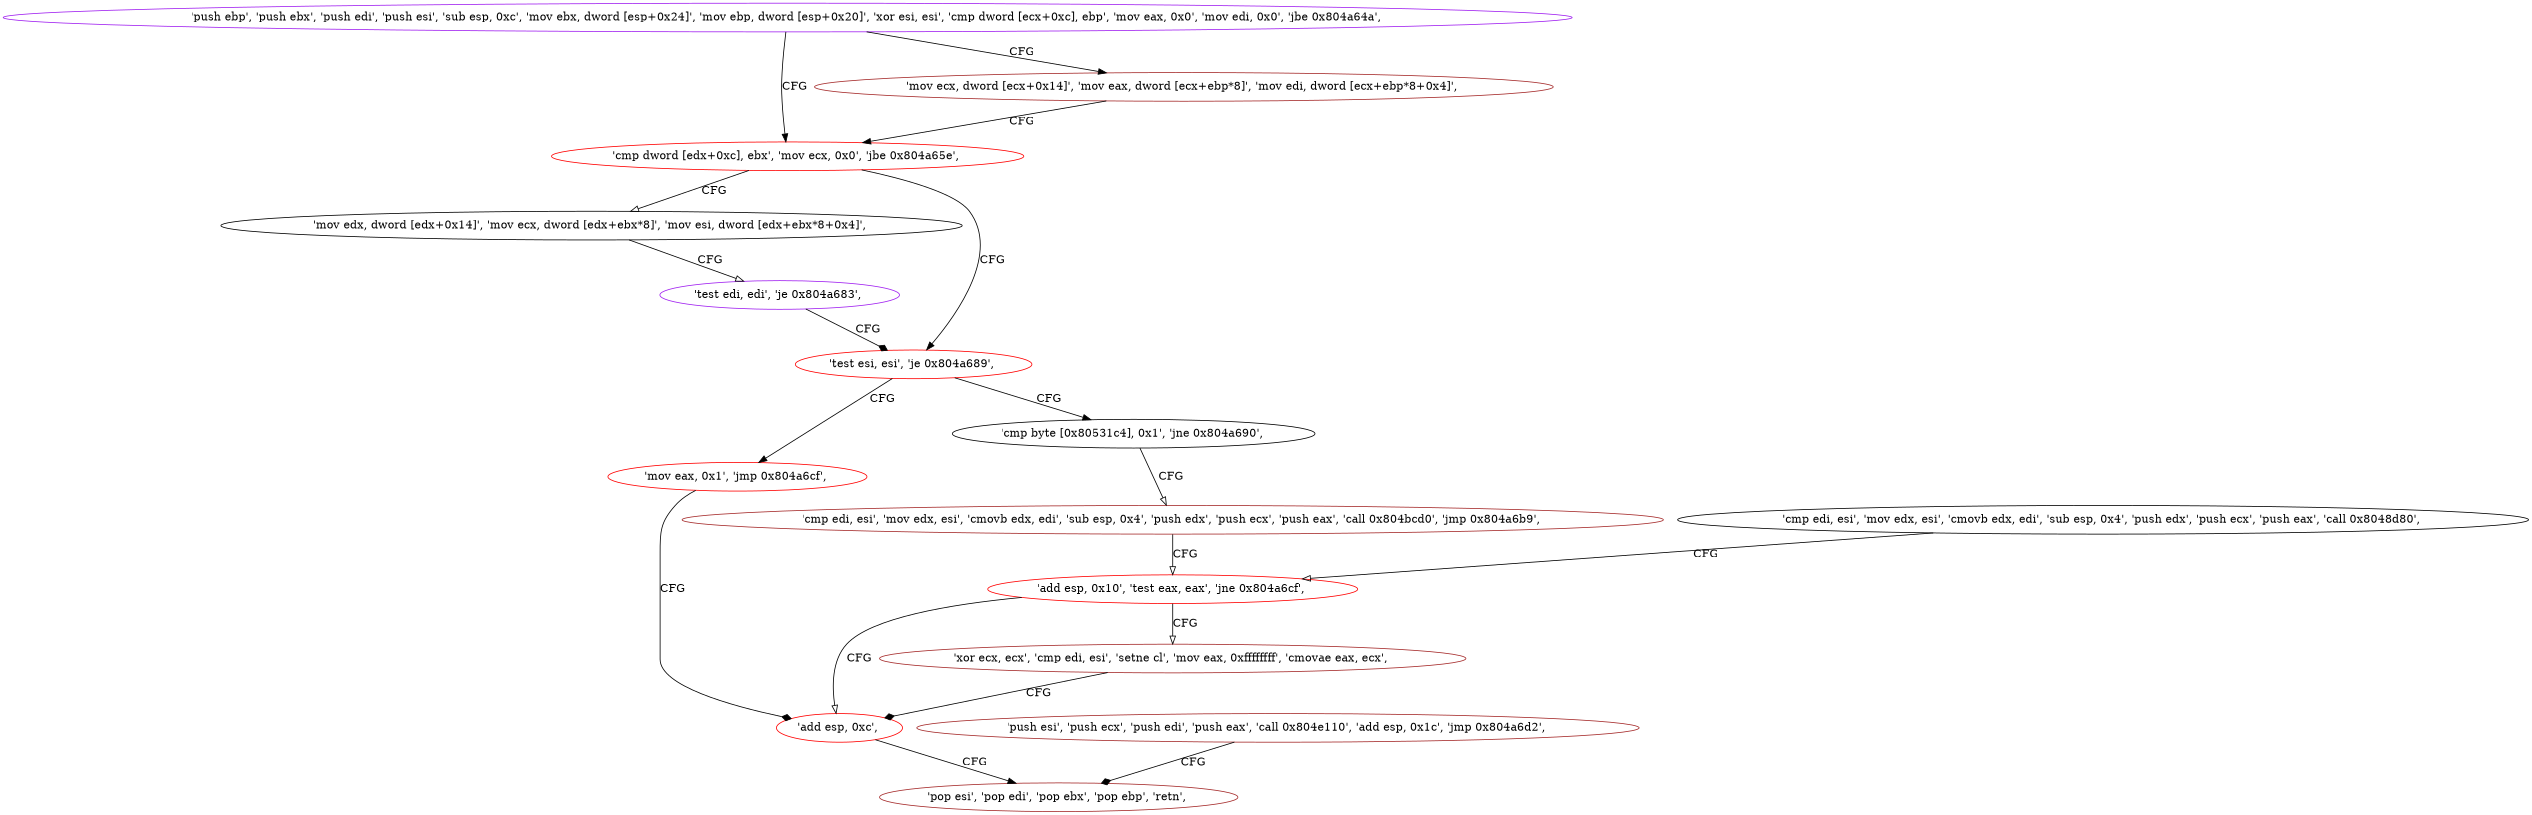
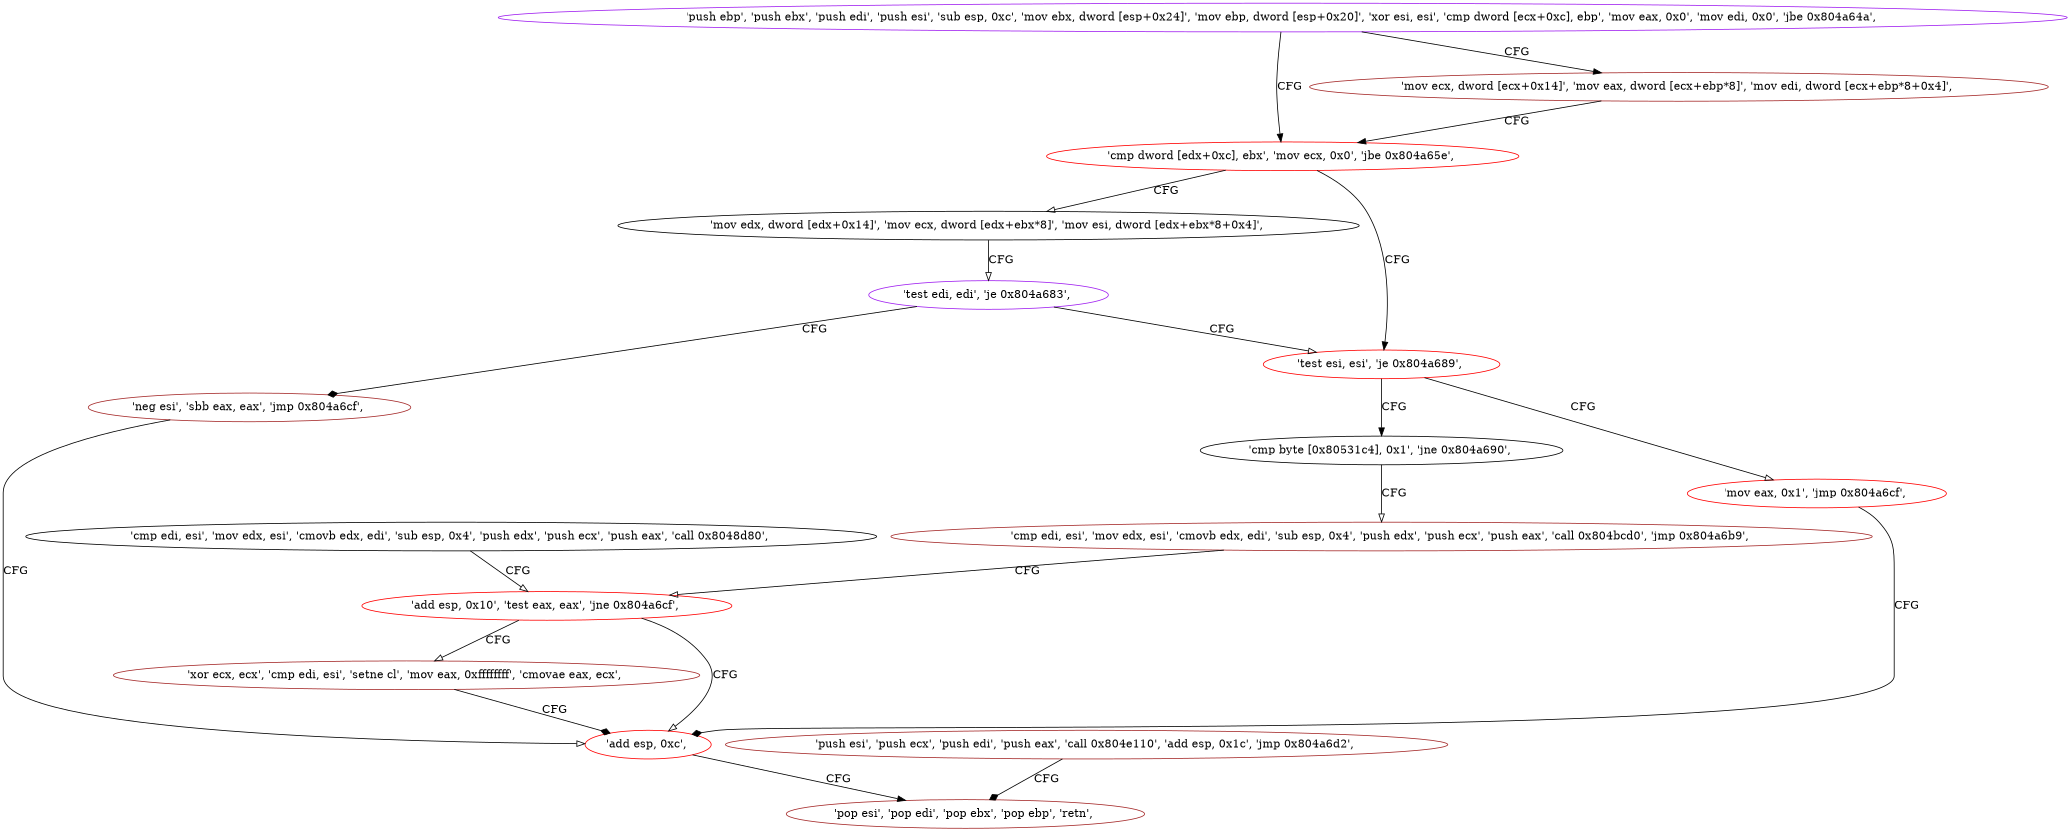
(842, 327) -> (1181, 329)
none -> (250, 407)
(829, 418) -> (1595, 428)
